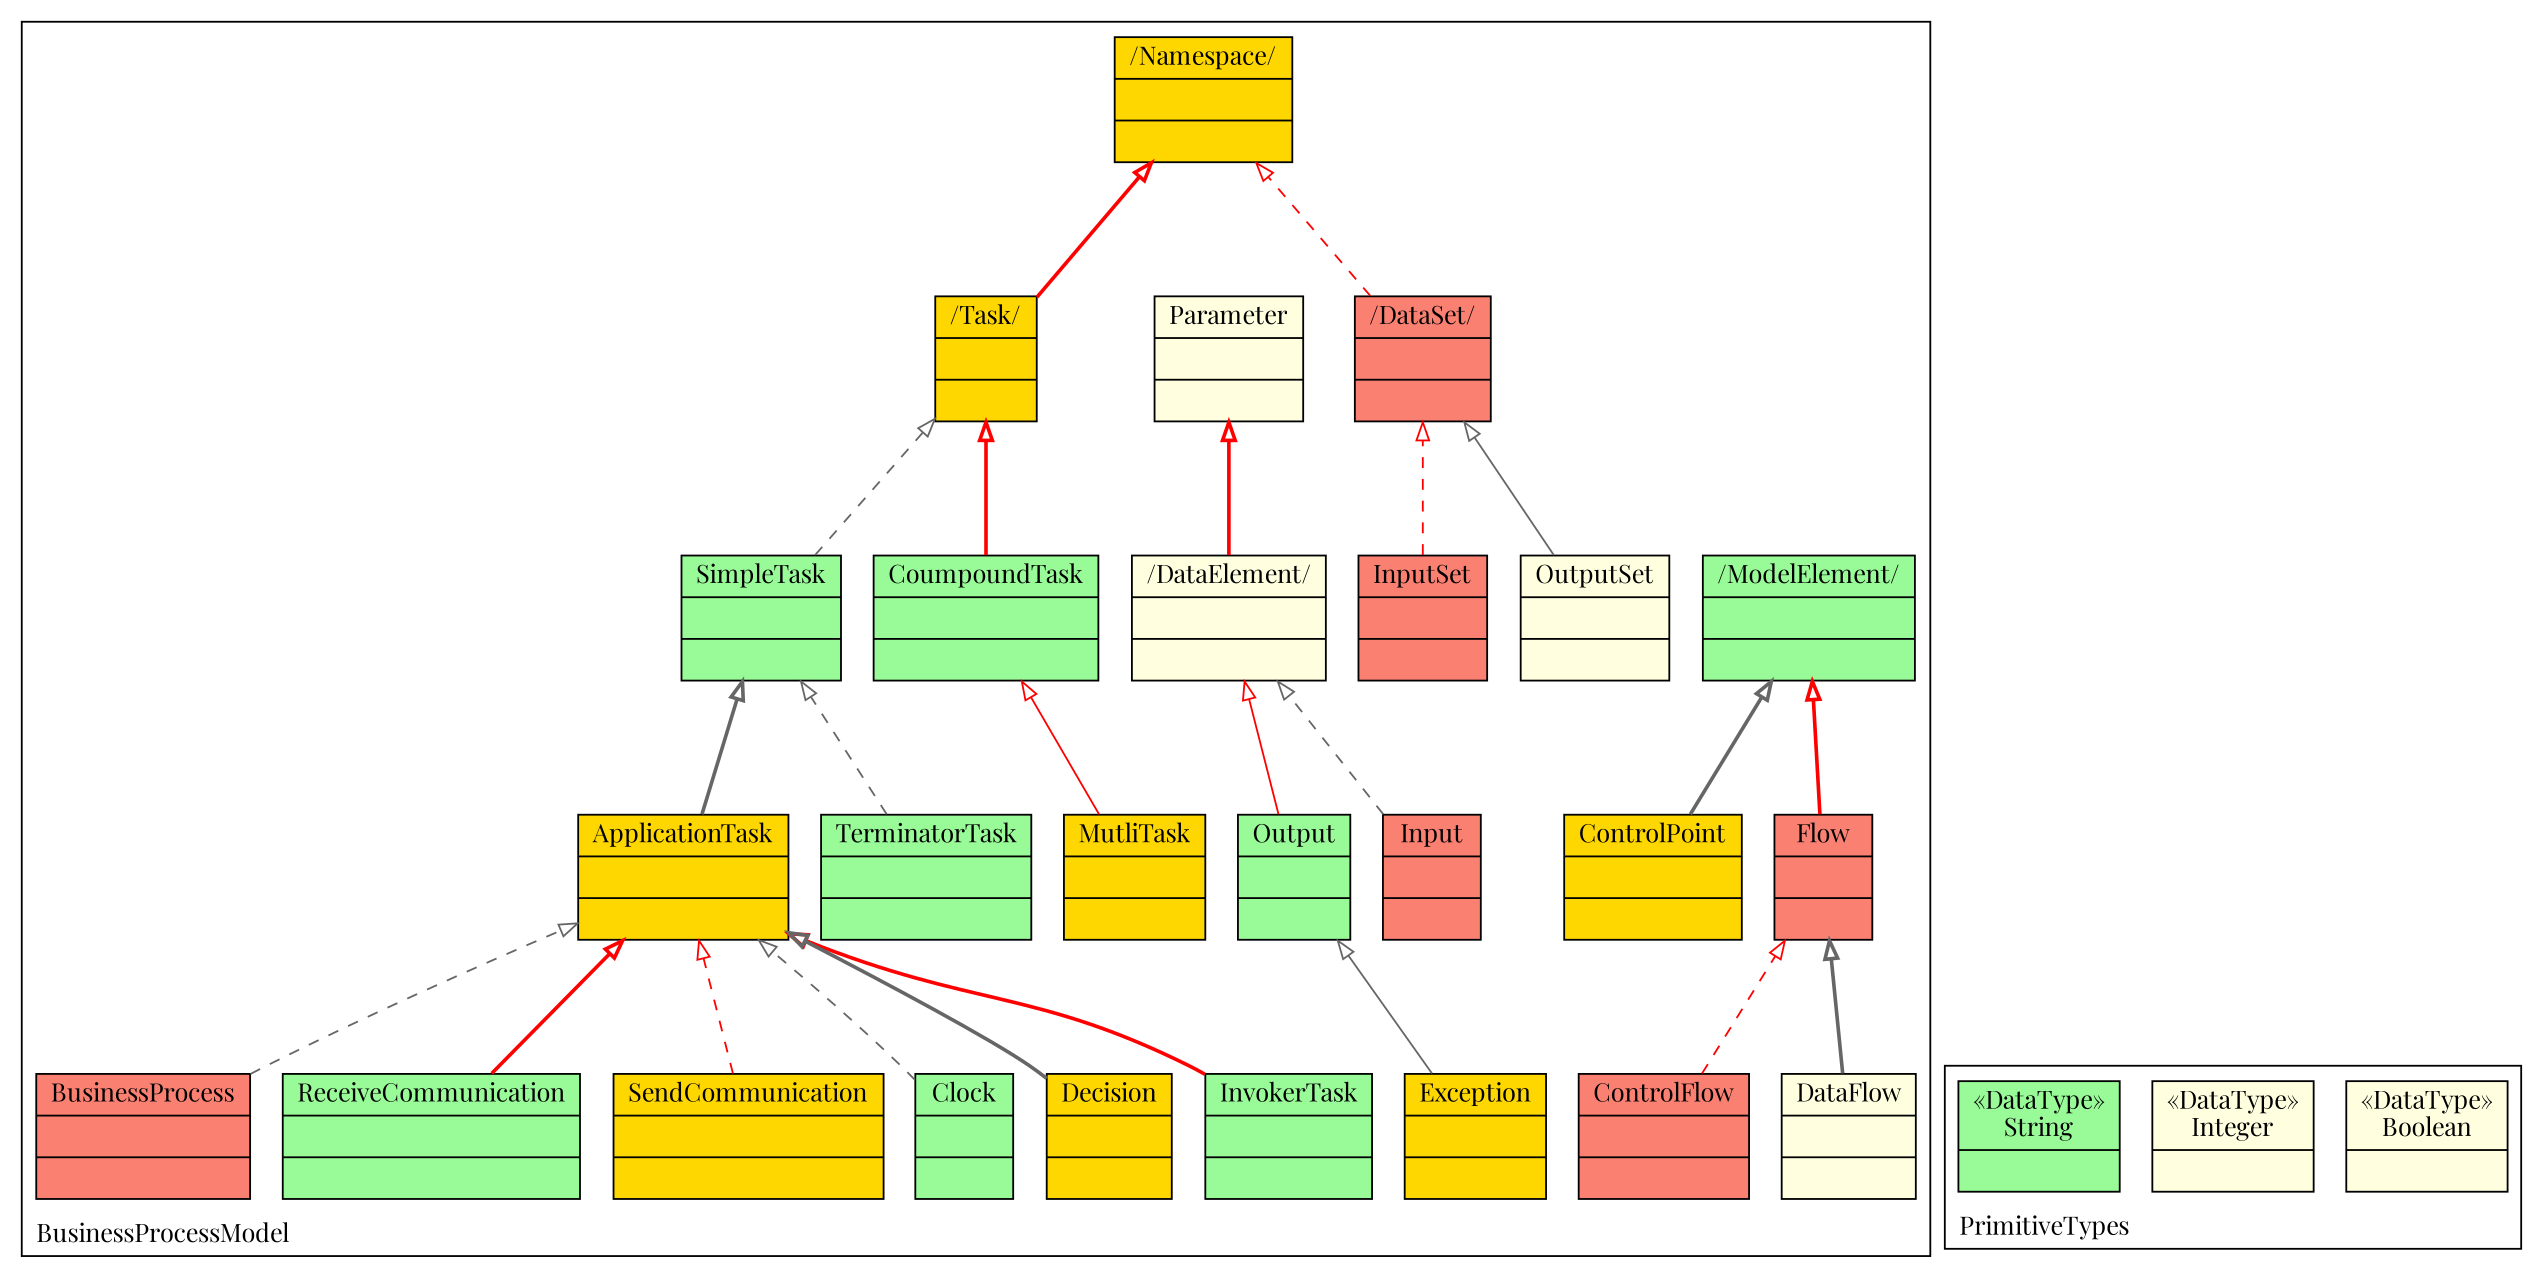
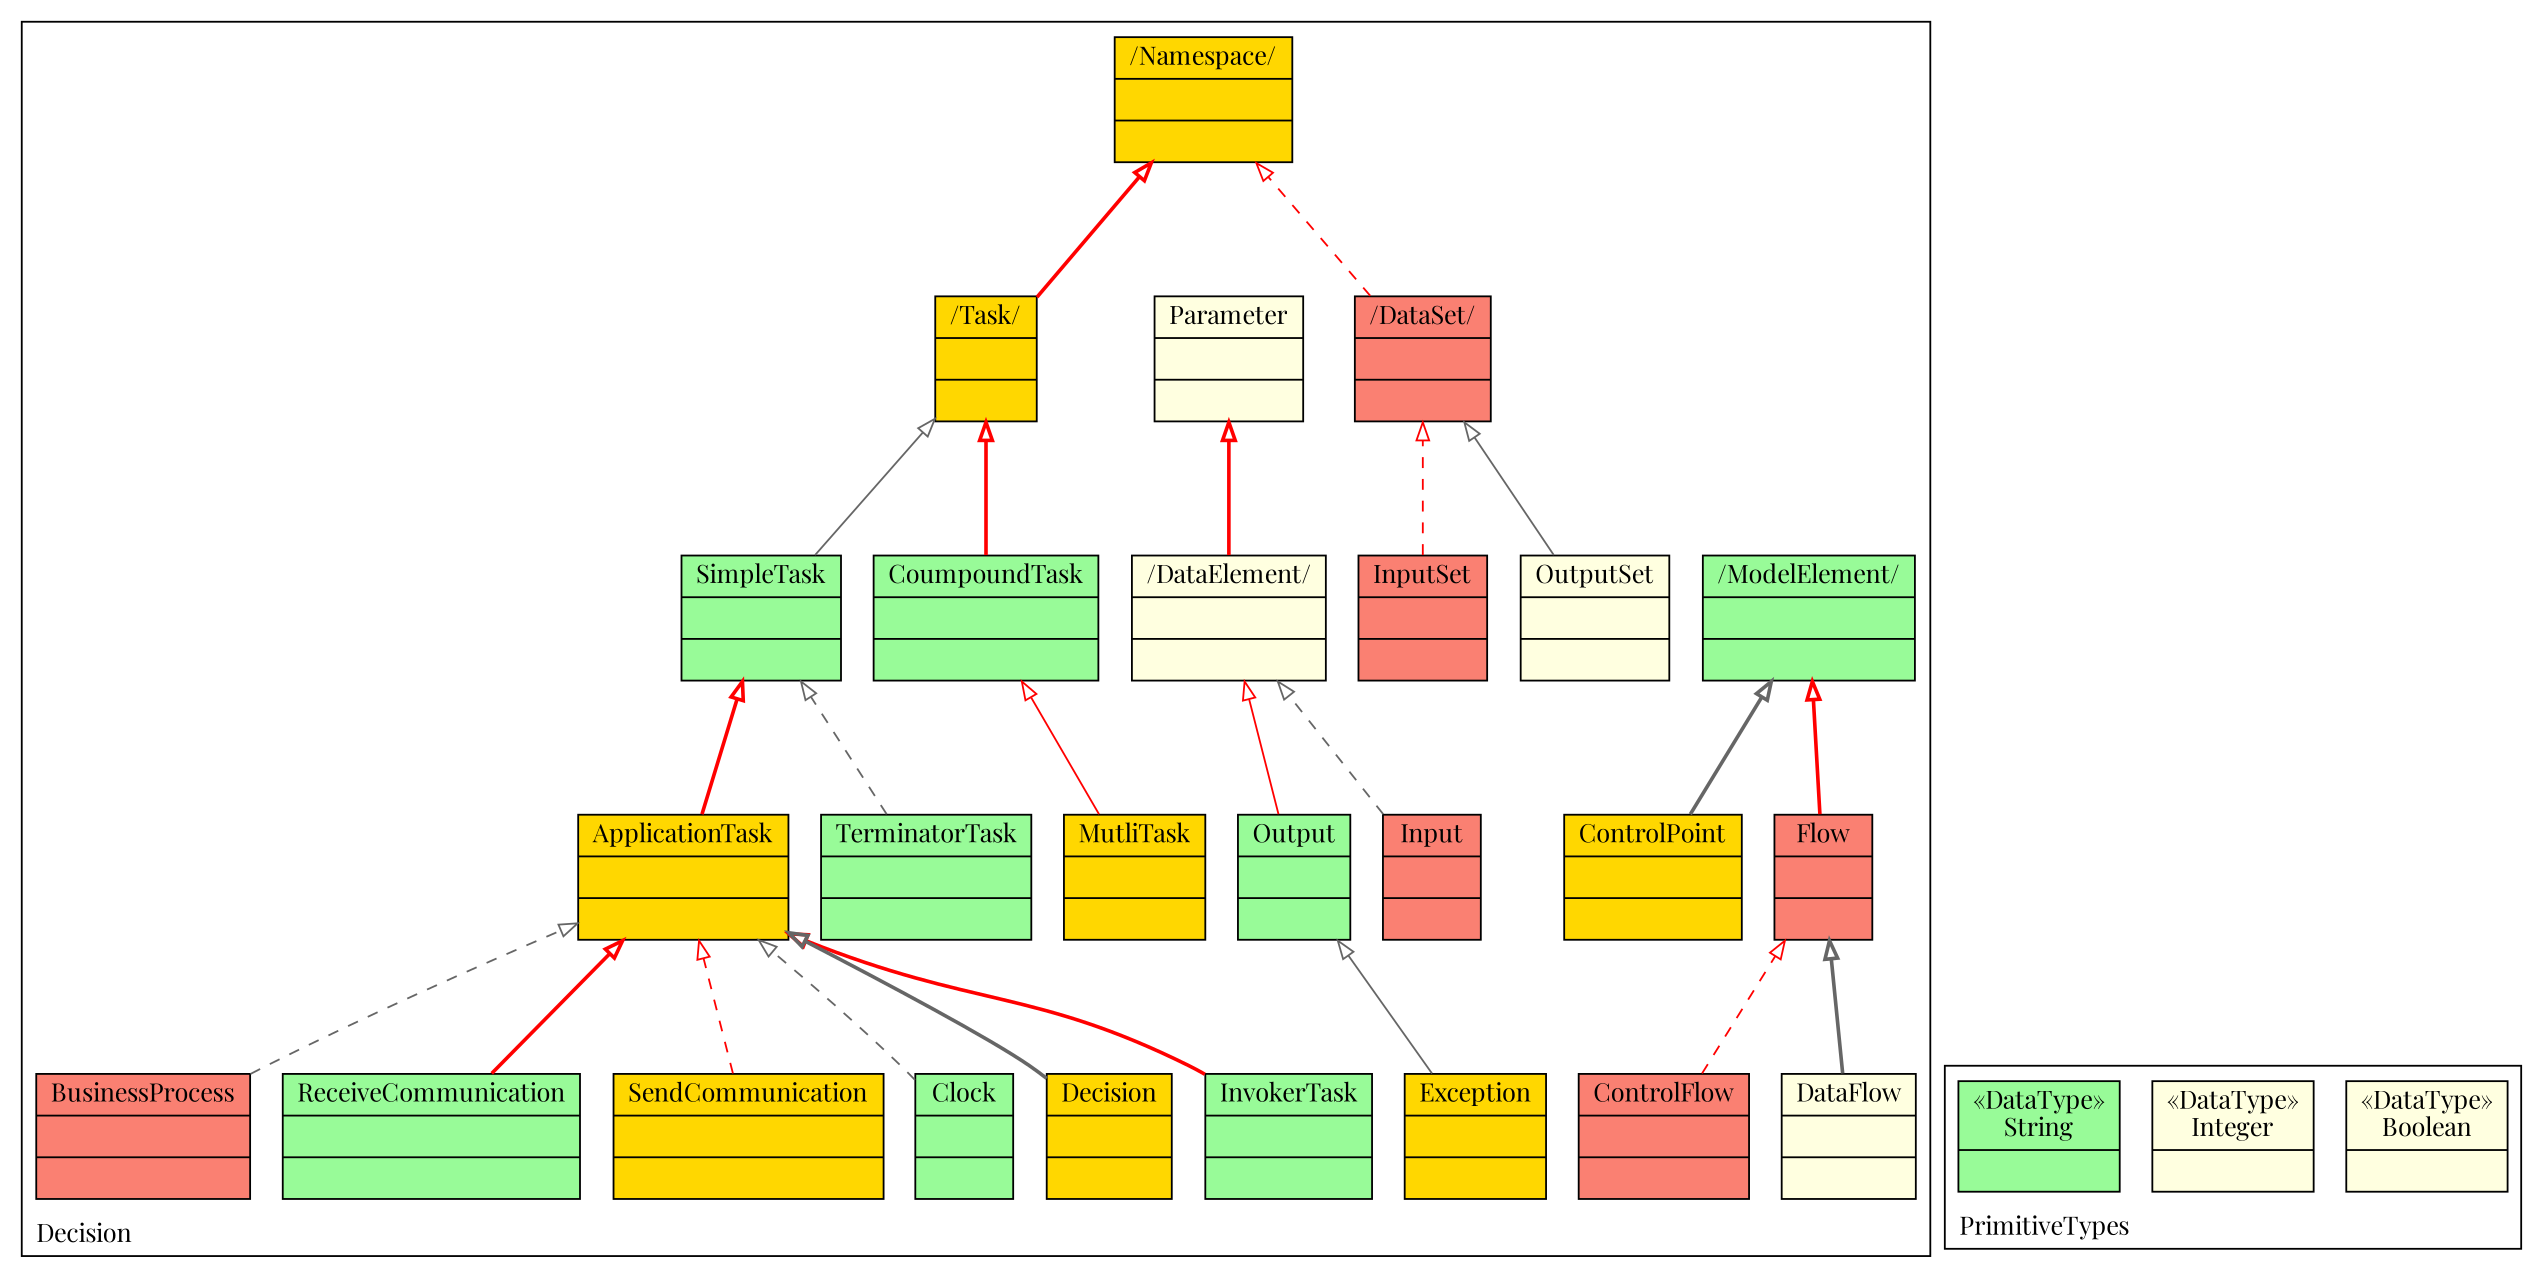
(869, 494) -> (869, 494)
(720, 757) -> (720, 757)
(163, 1235) -> (84, 1235)
